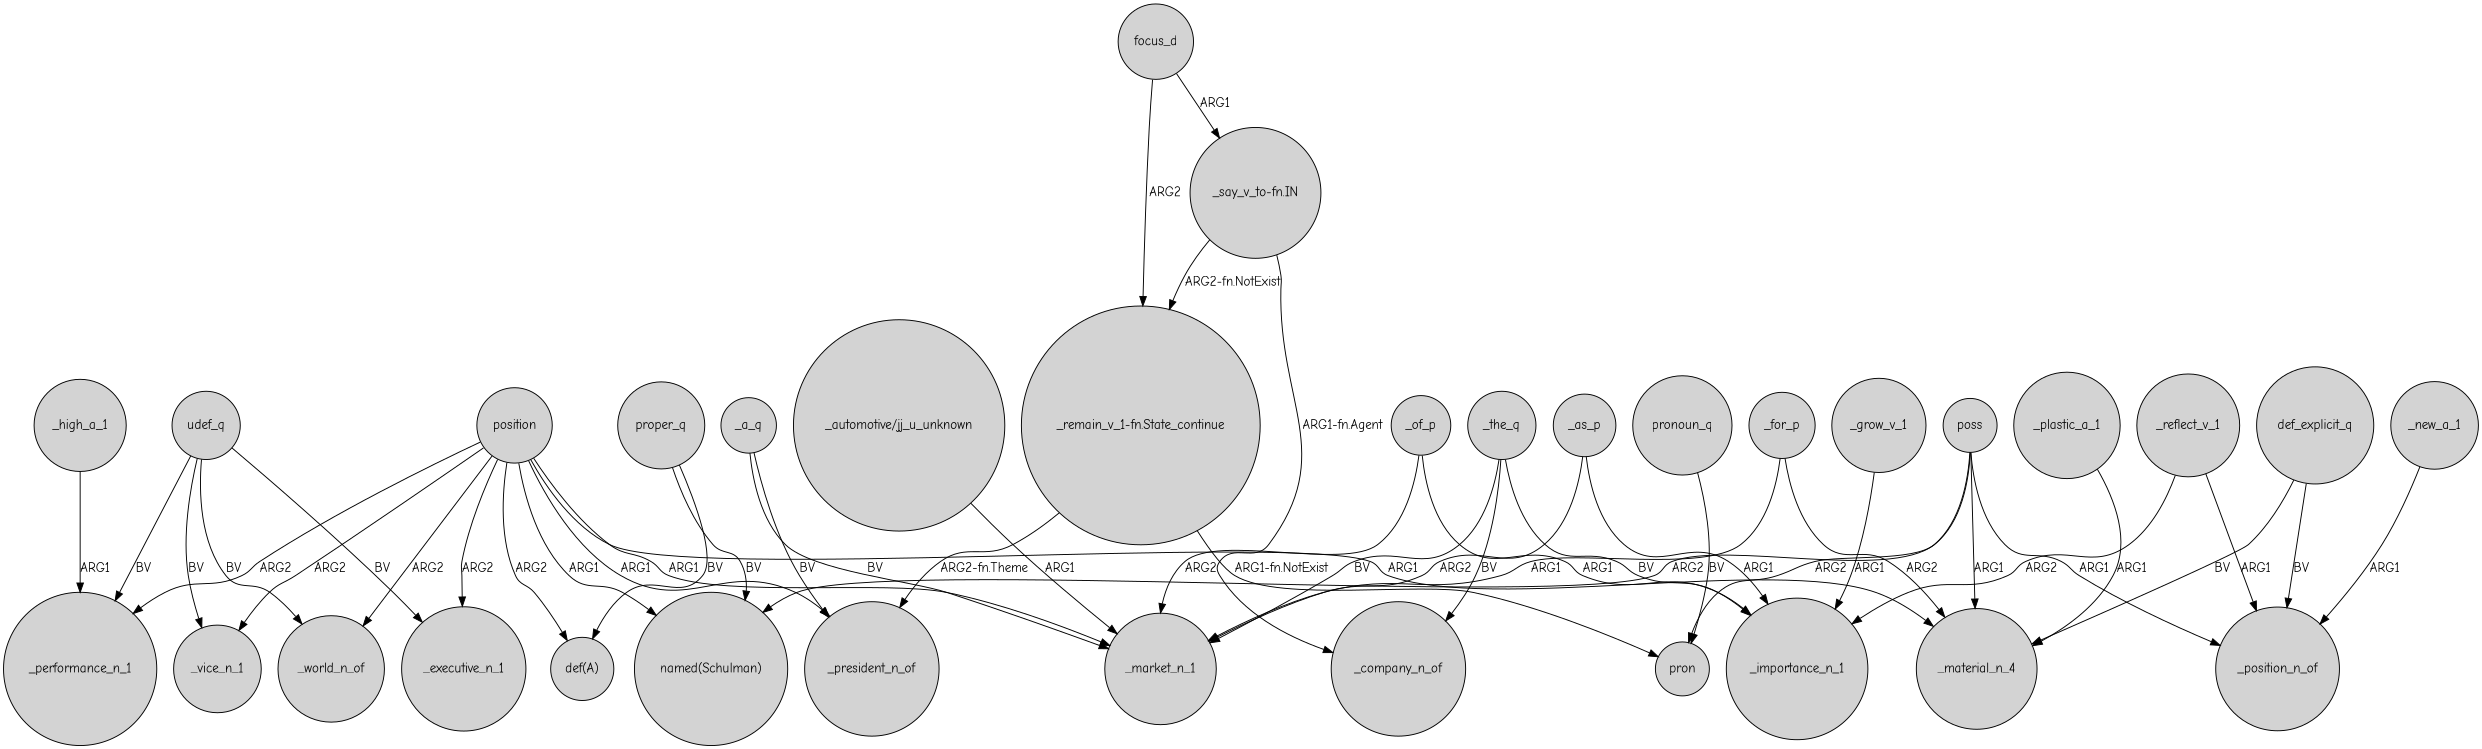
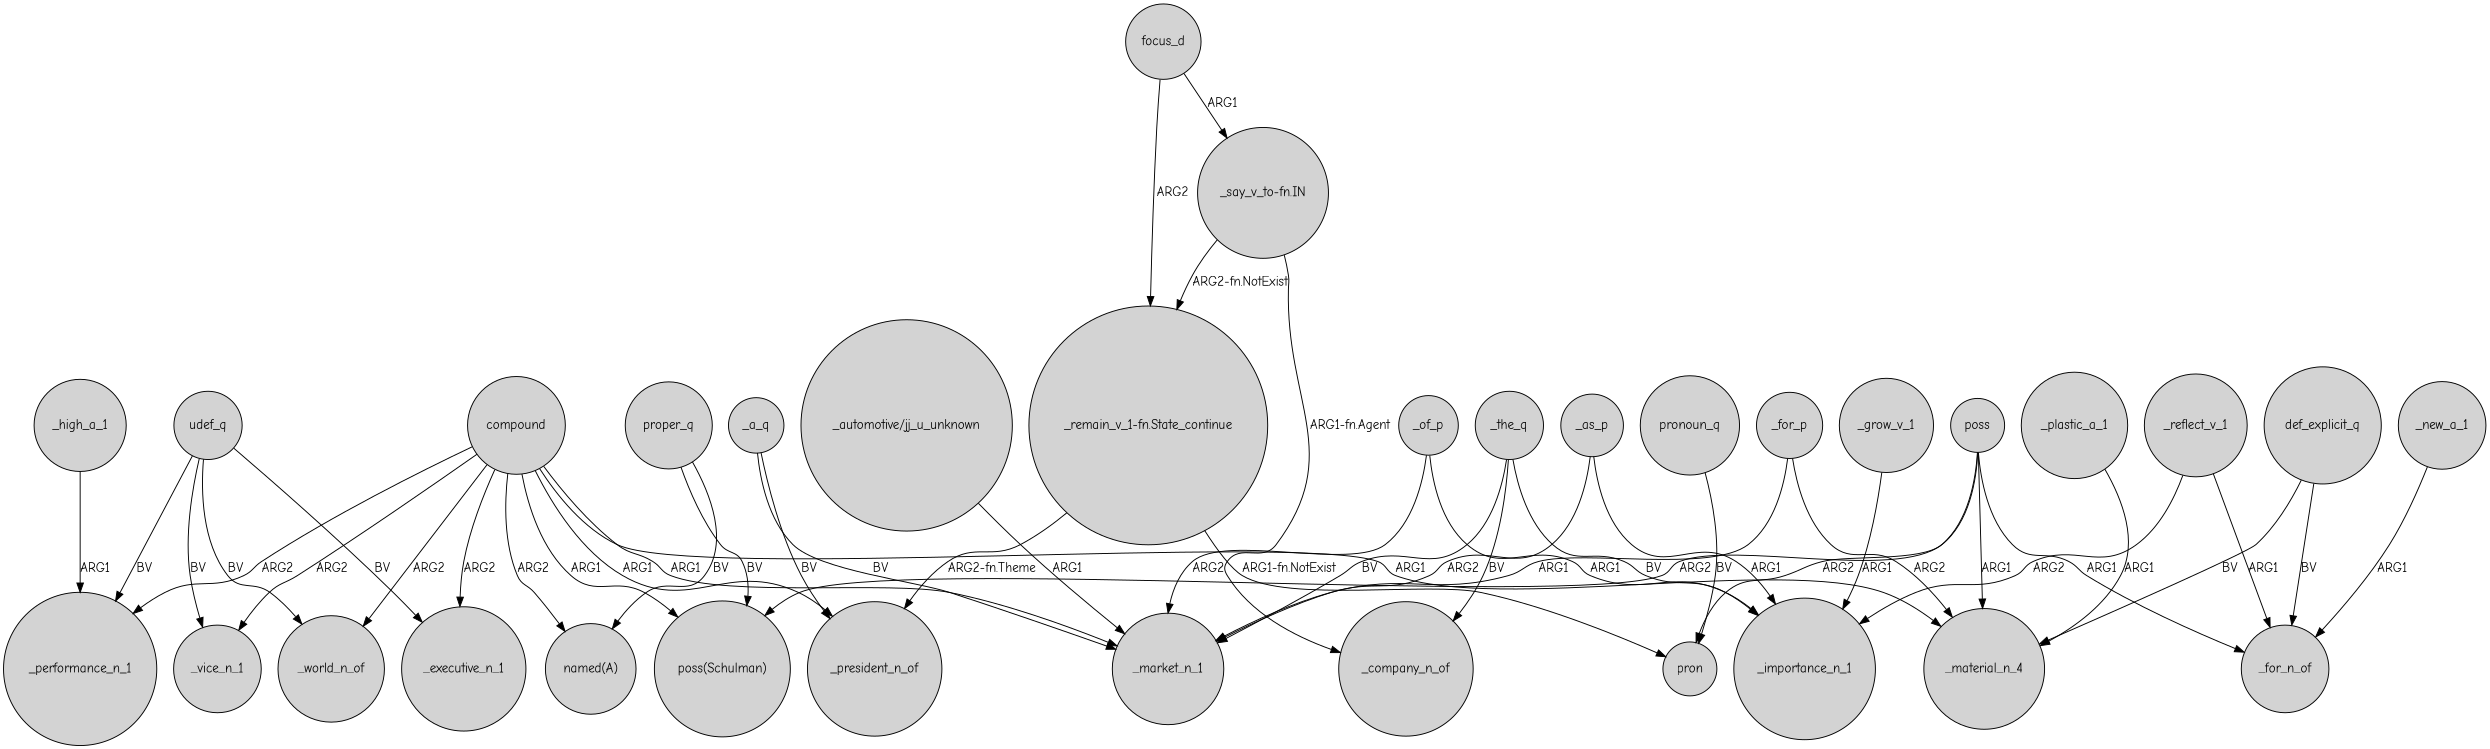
(515, 425) -> (516, 425)
(582, 669) -> (591, 669)
(711, 669) -> (722, 669)
(2278, 669) -> (2285, 669)
